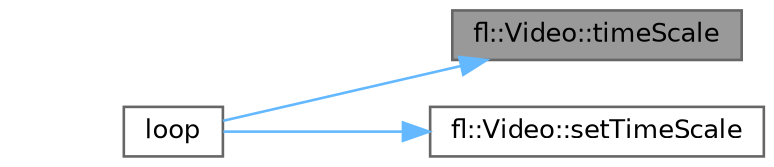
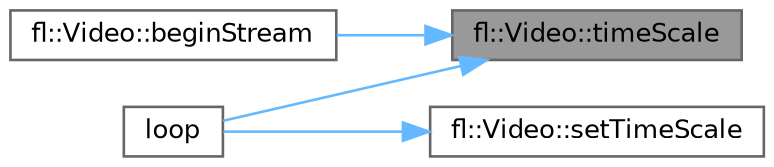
none -> (173, 35)
